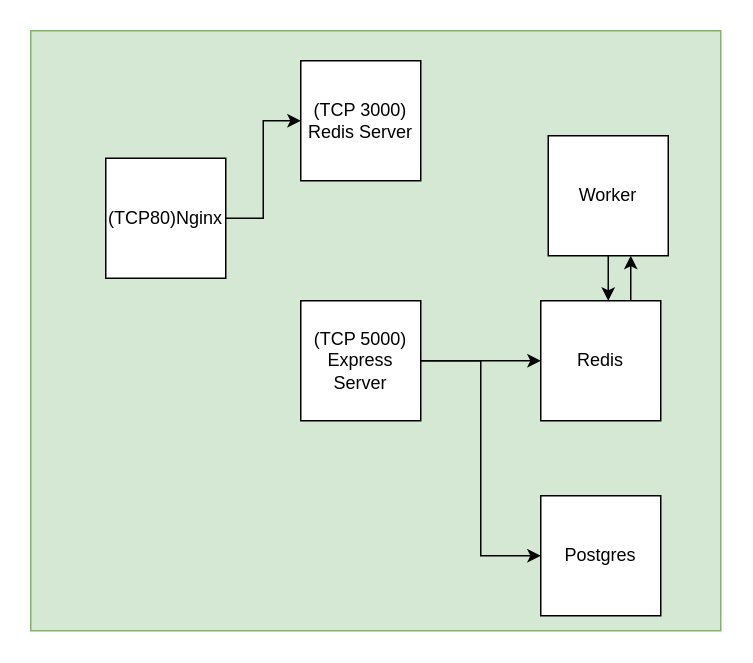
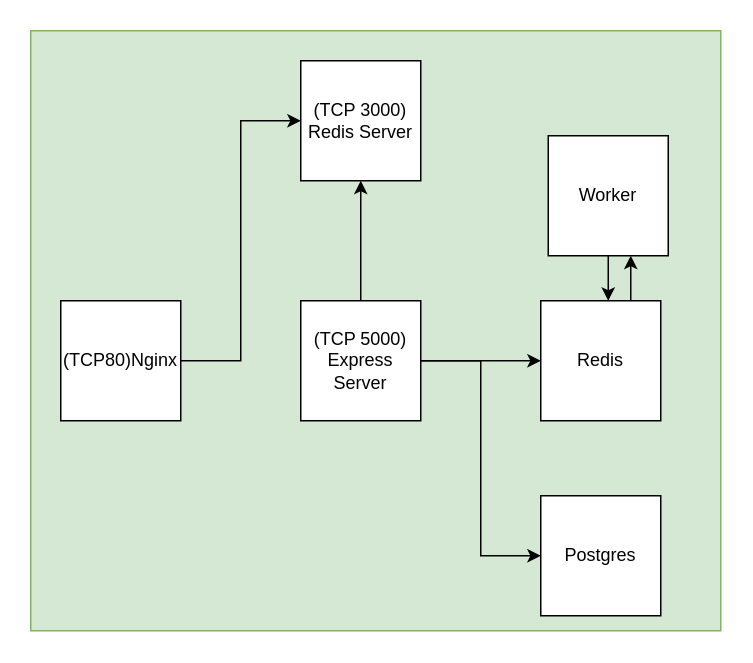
(166, 218) -> (121, 361)
none -> (361, 246)
